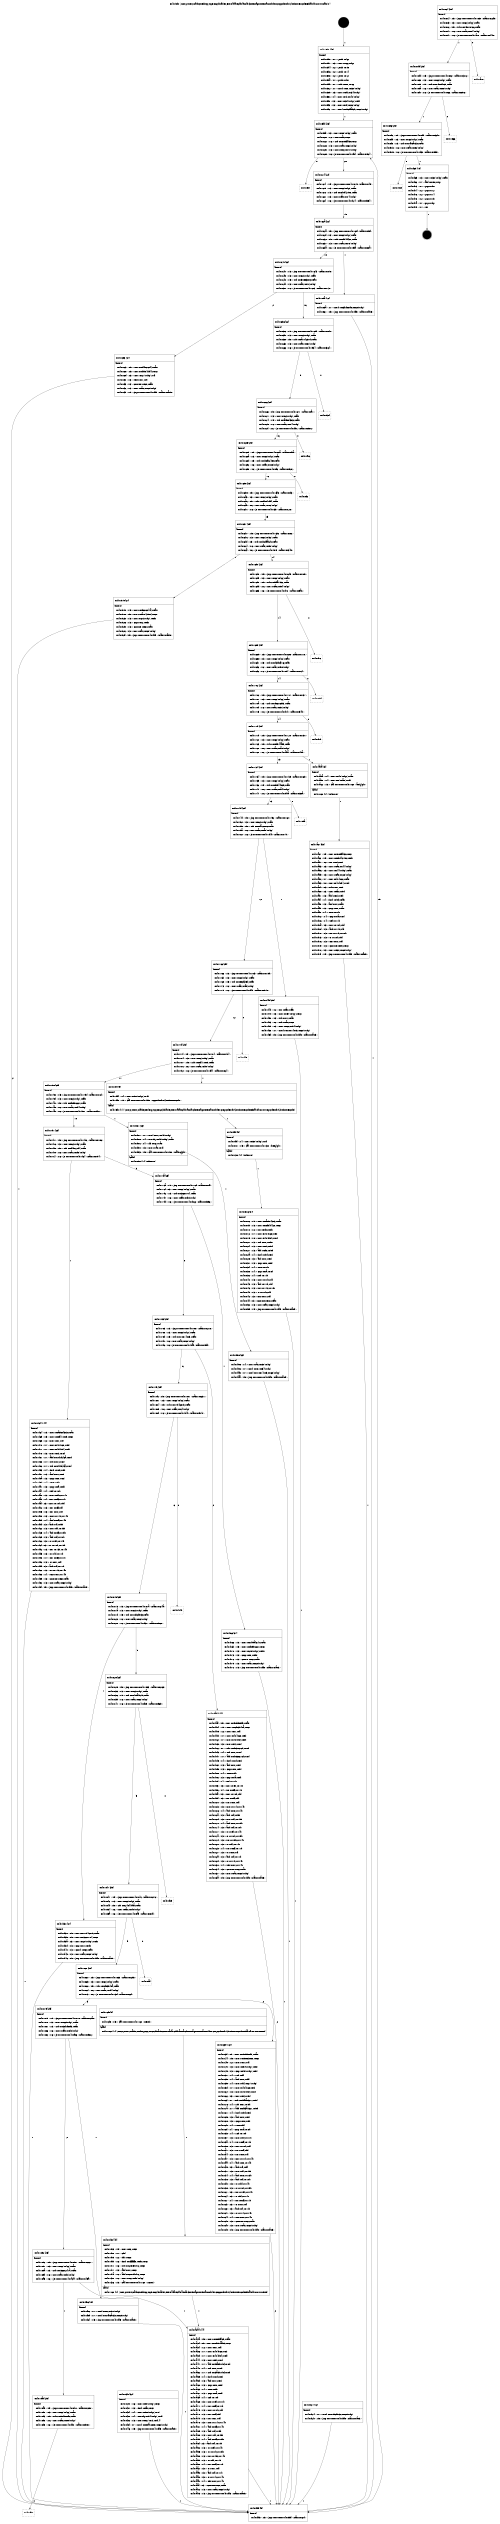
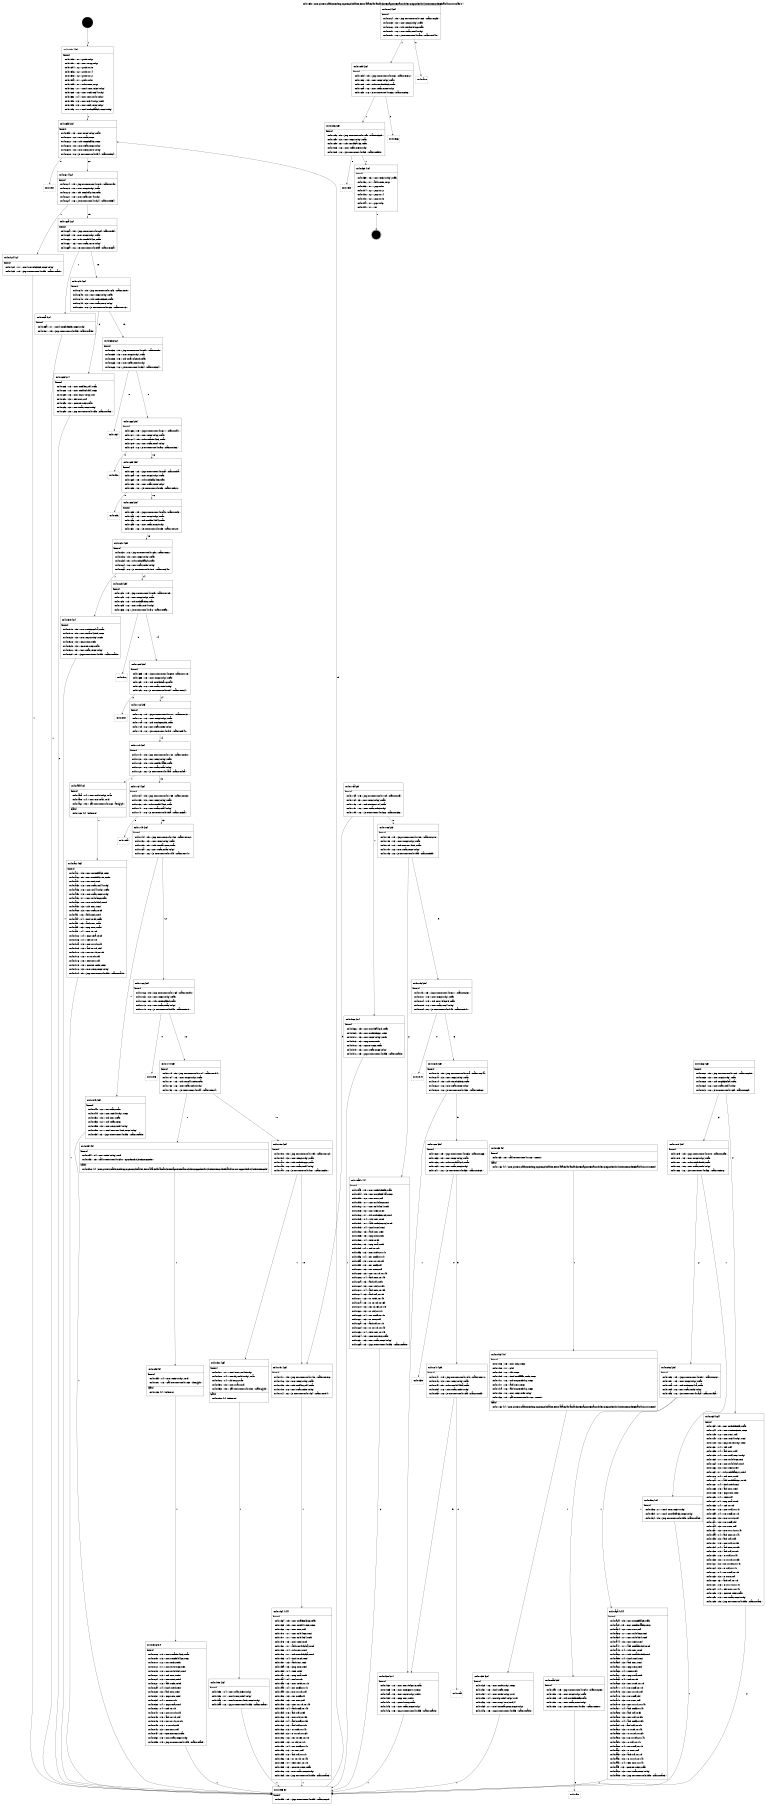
none -> (51, 227)
(317, 739) -> none
(128, 1166) -> (341, 1090)
(123, 1941) -> (433, 1534)
(195, 2310) -> (537, 1541)
